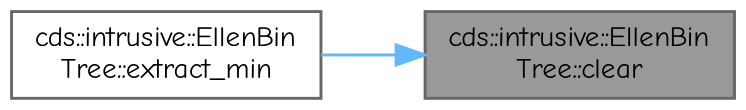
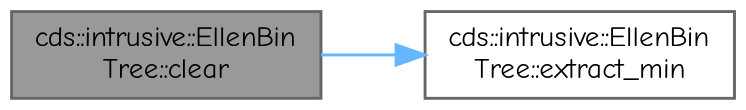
(358, 55) -> (358, 55)
